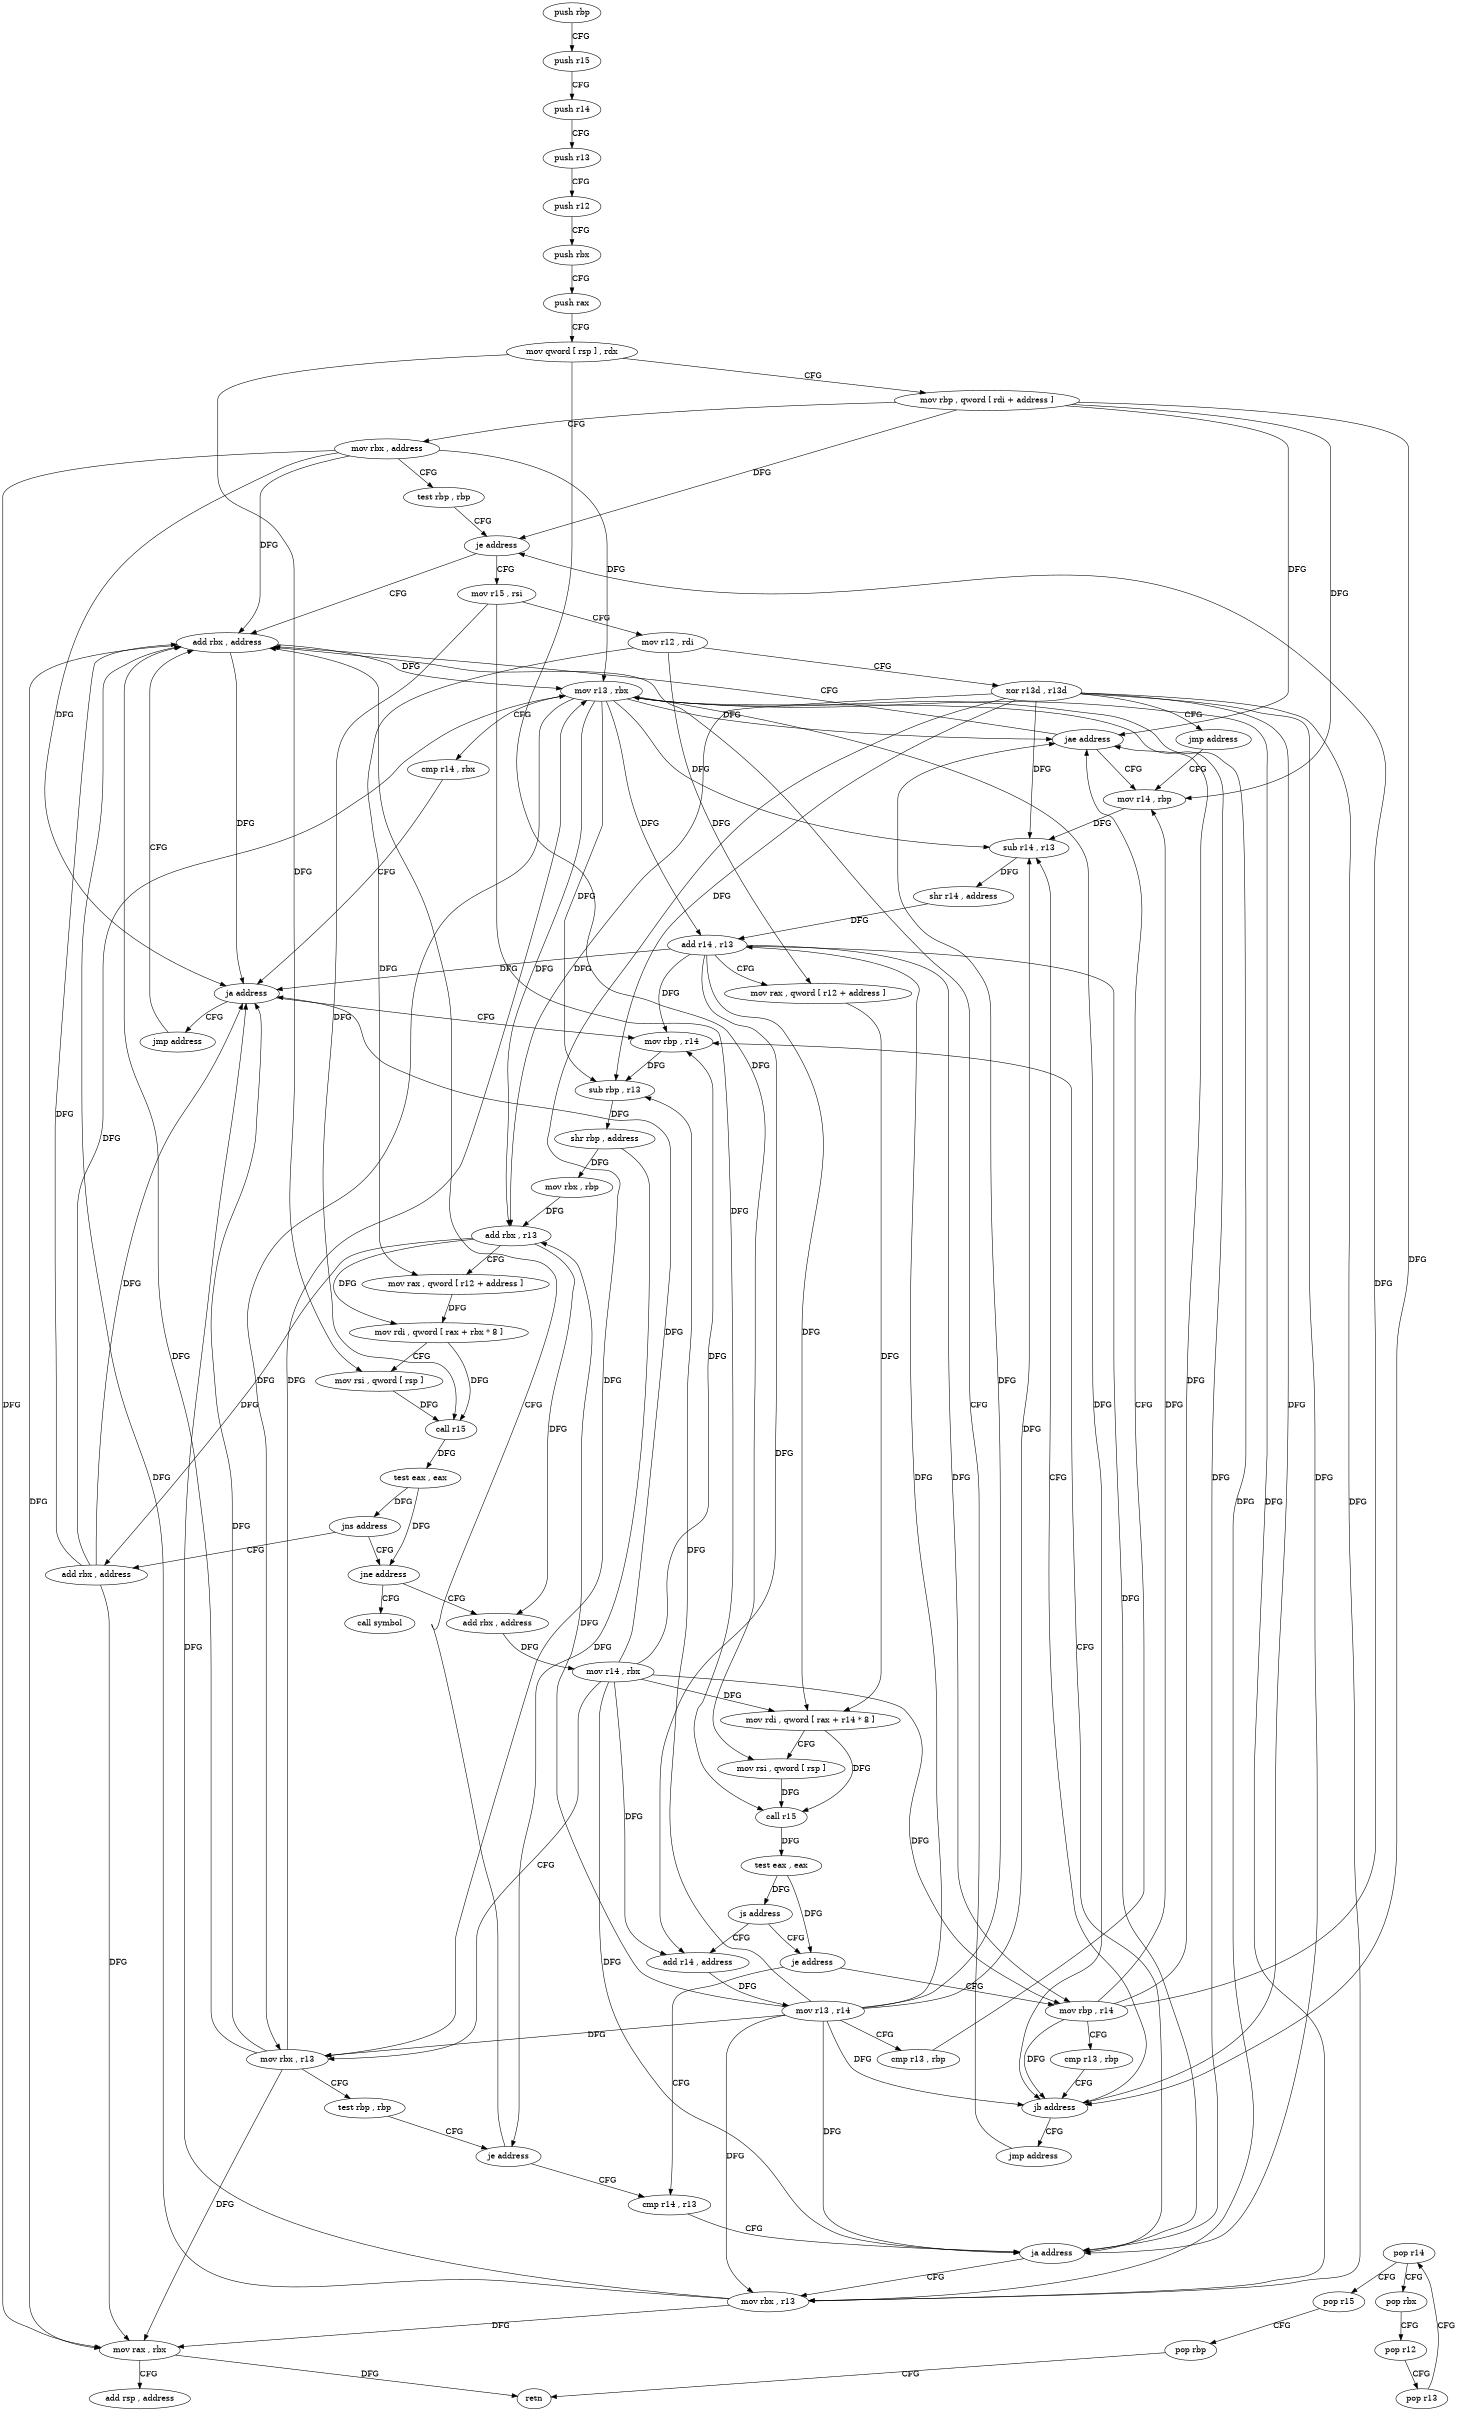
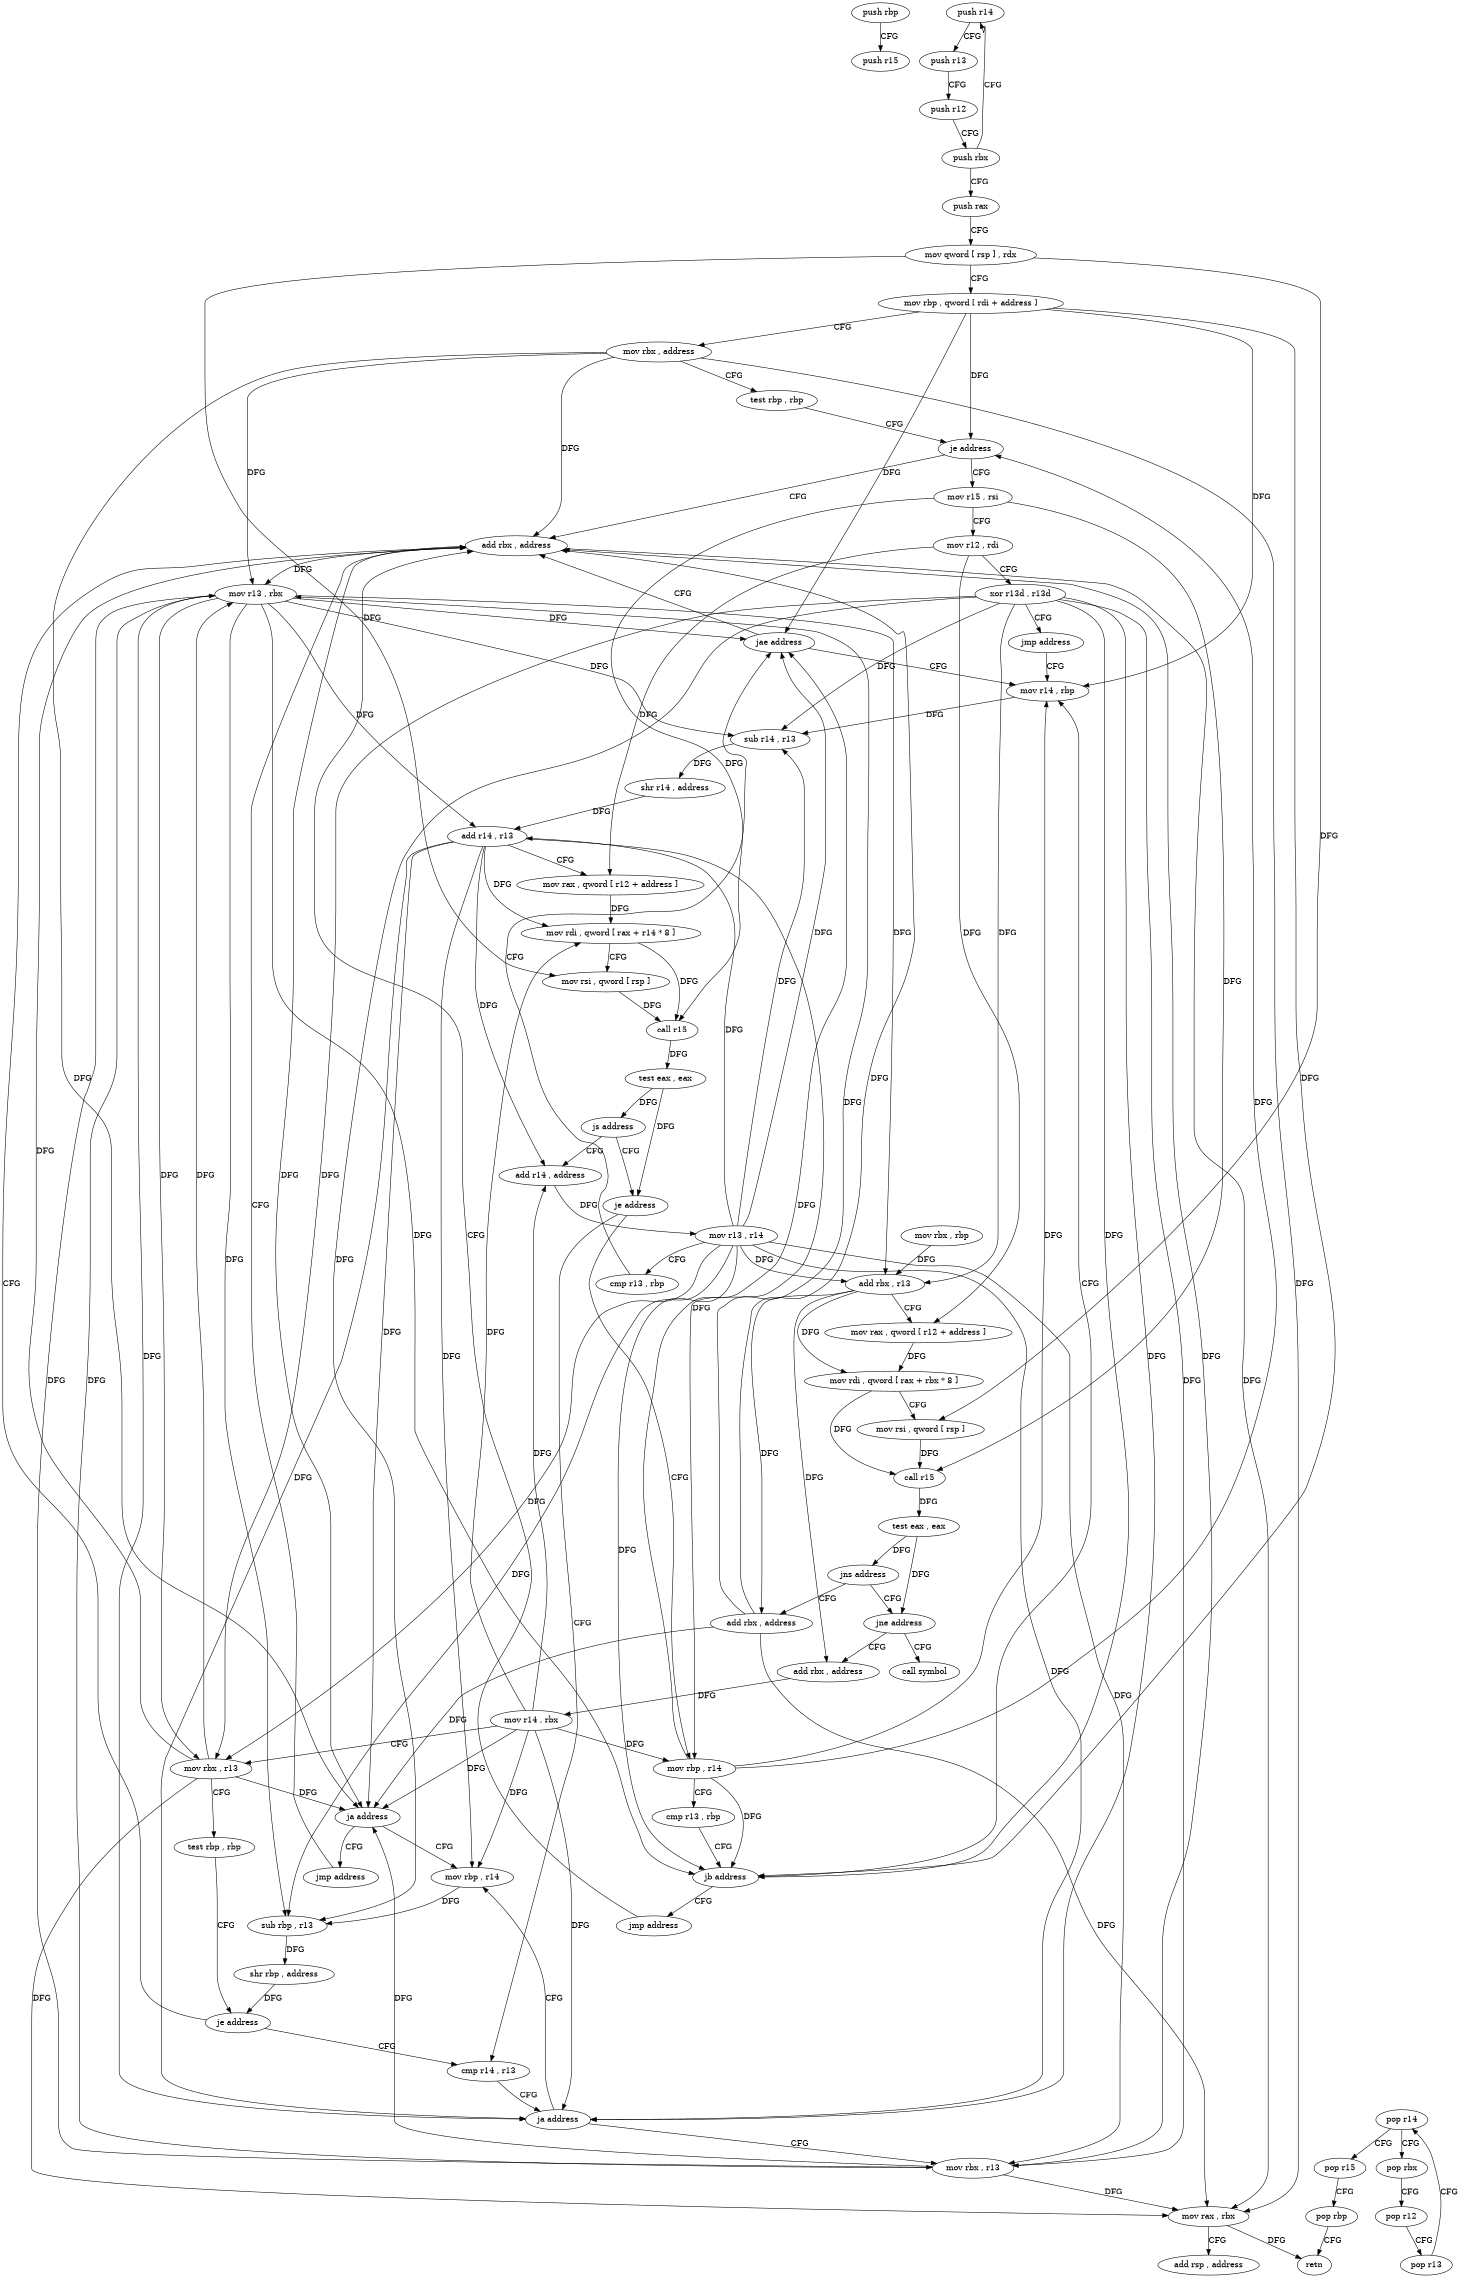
(572, 83) -> (984, 82)
(448, 770) -> none
(590, 1161) -> none
(1049, 1510) -> (1091, 1400)
